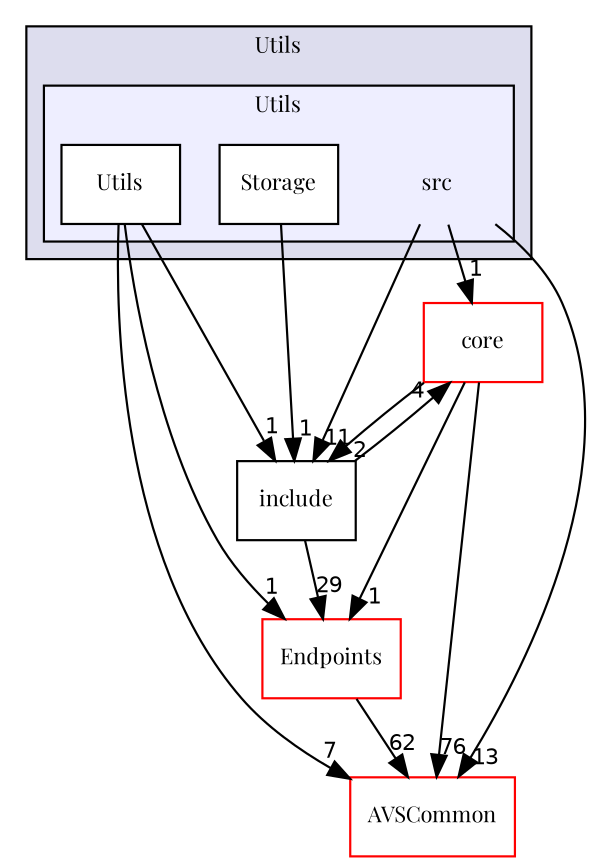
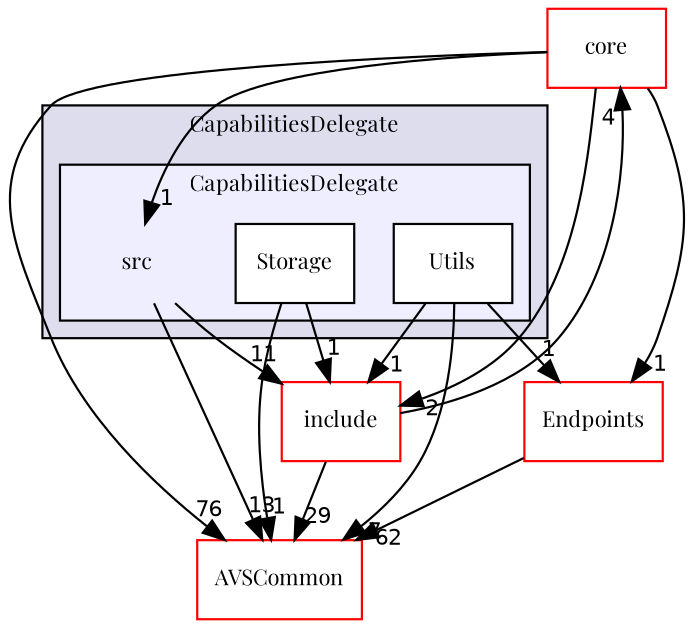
(279, 47) -> (295, 126)
(457, 253) -> (298, 78)
none -> (260, 410)
(296, 501) -> (341, 422)
(312, 569) -> (314, 491)
